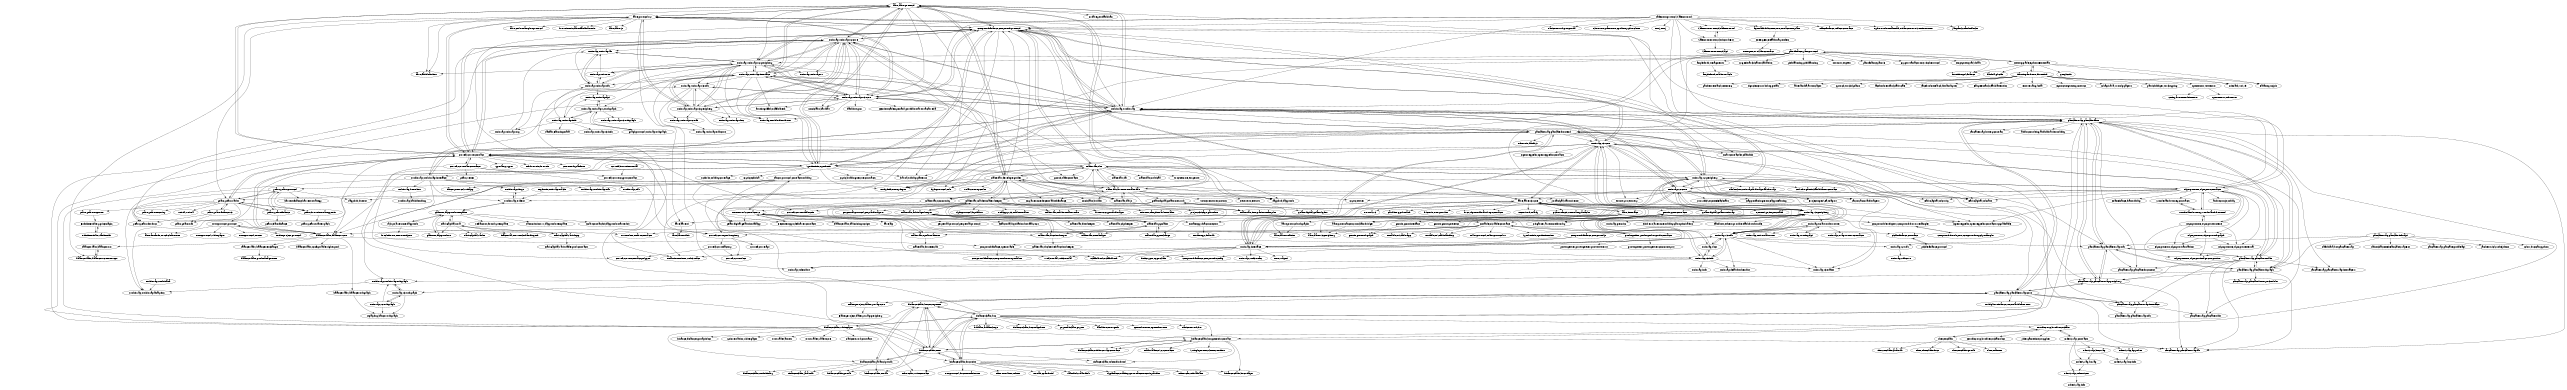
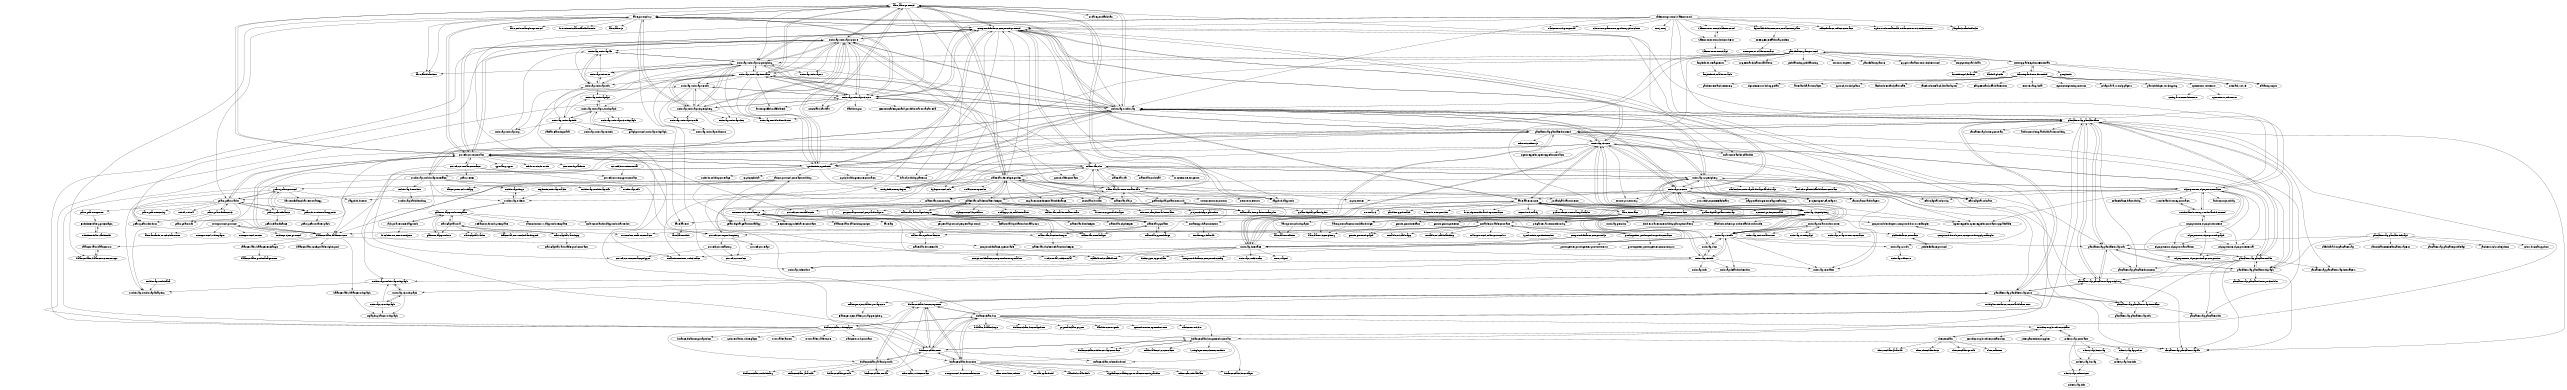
(1528, 143) -> (1528, 143)
(2088, 195) -> none
